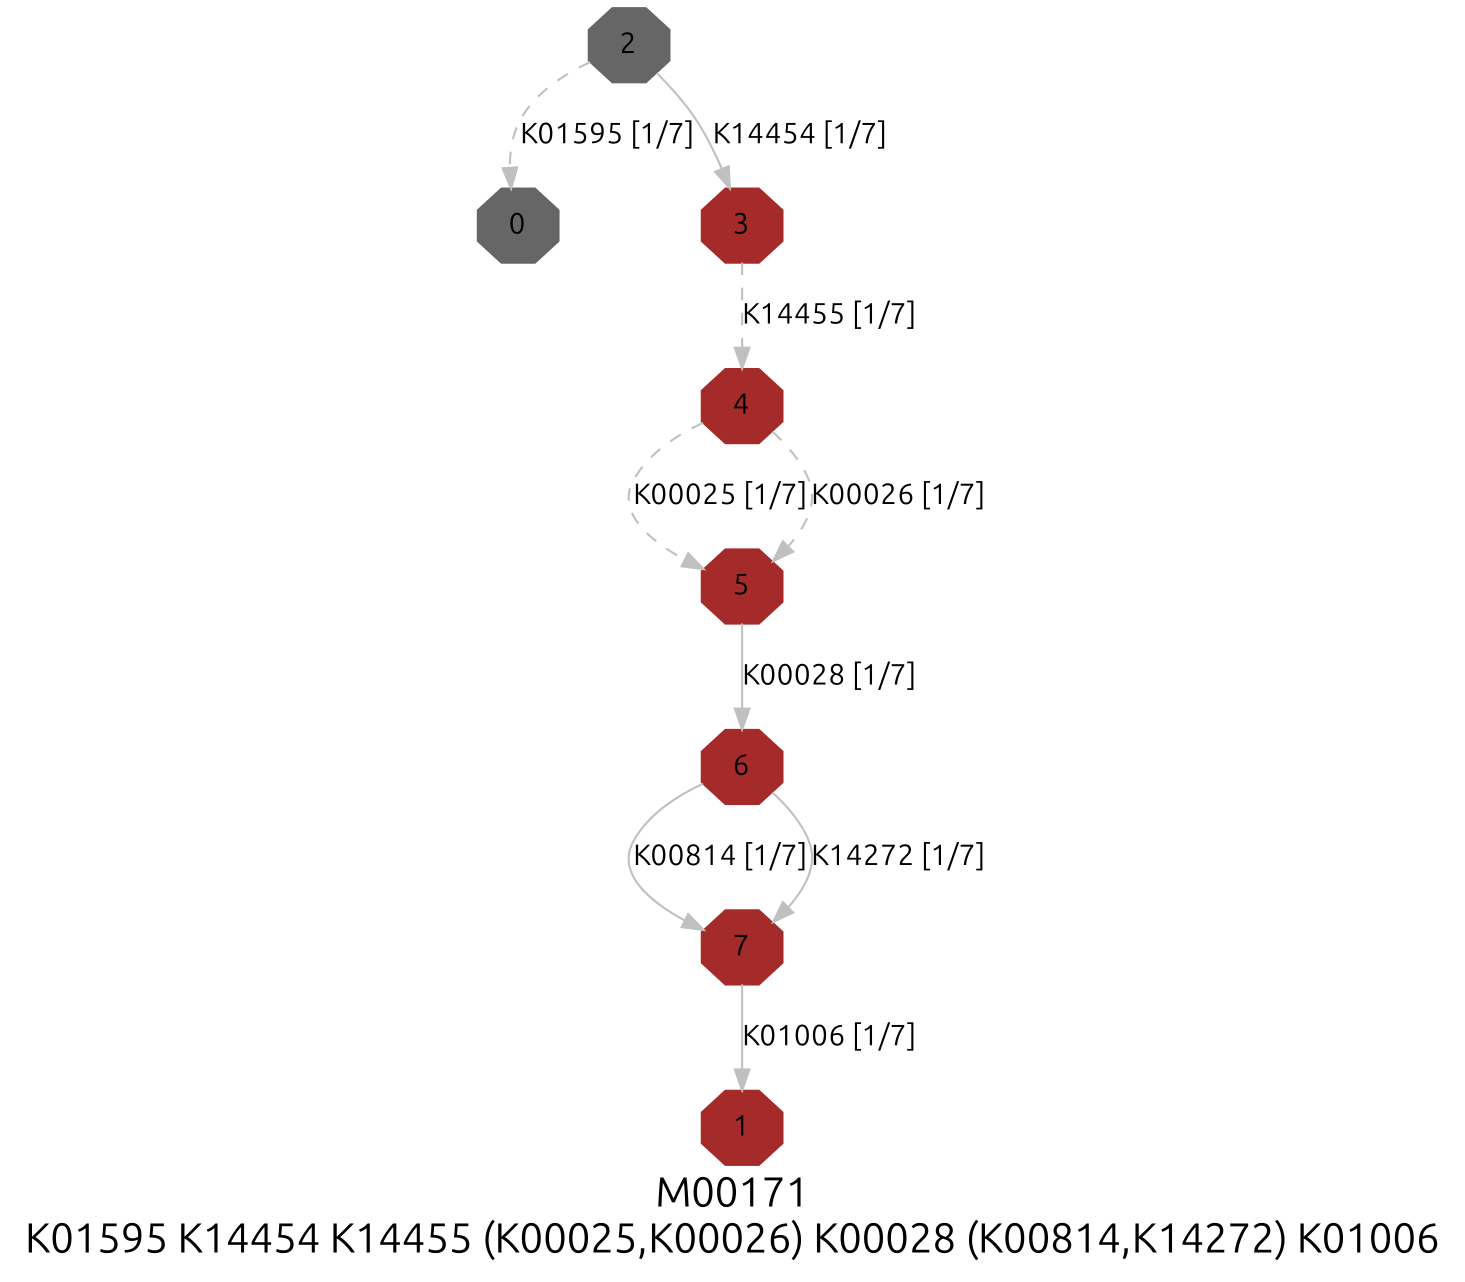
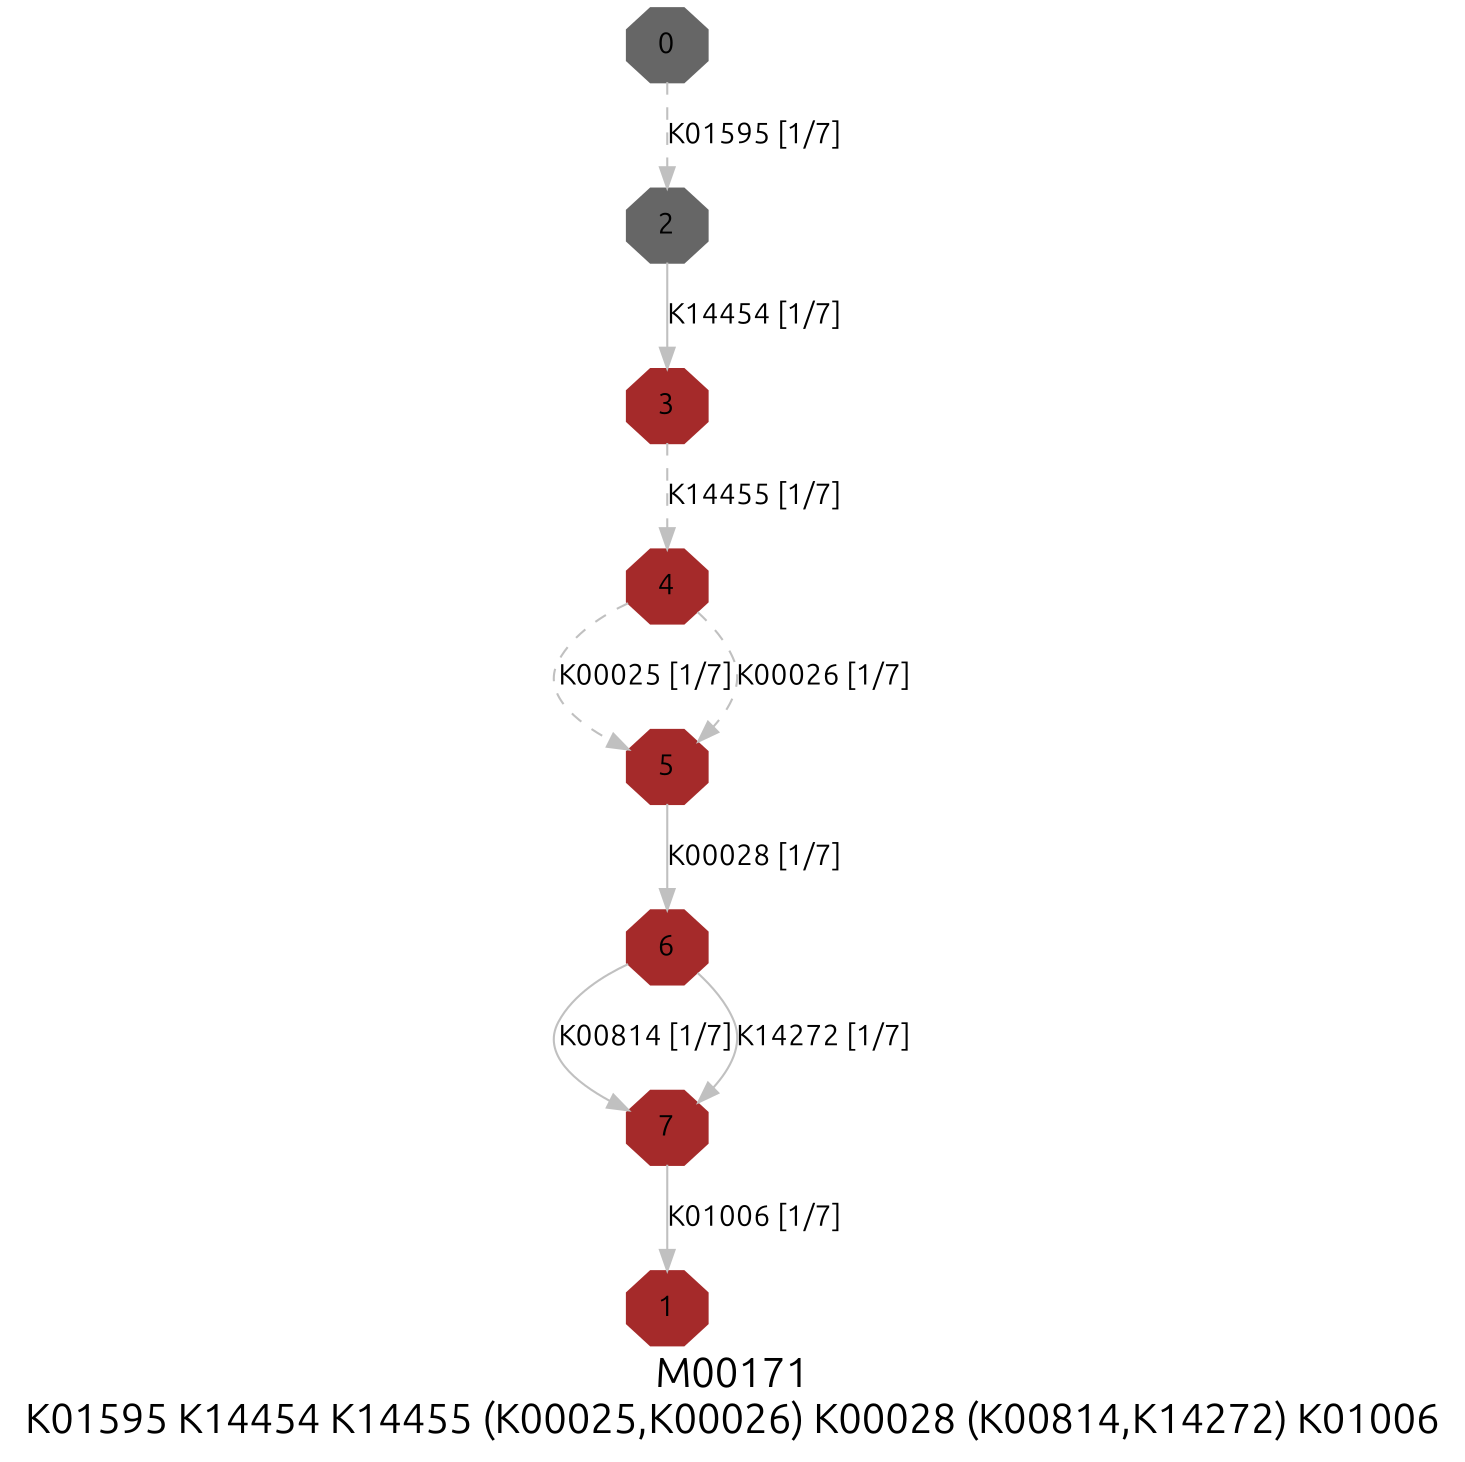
(533, 102) -> (667, 125)
